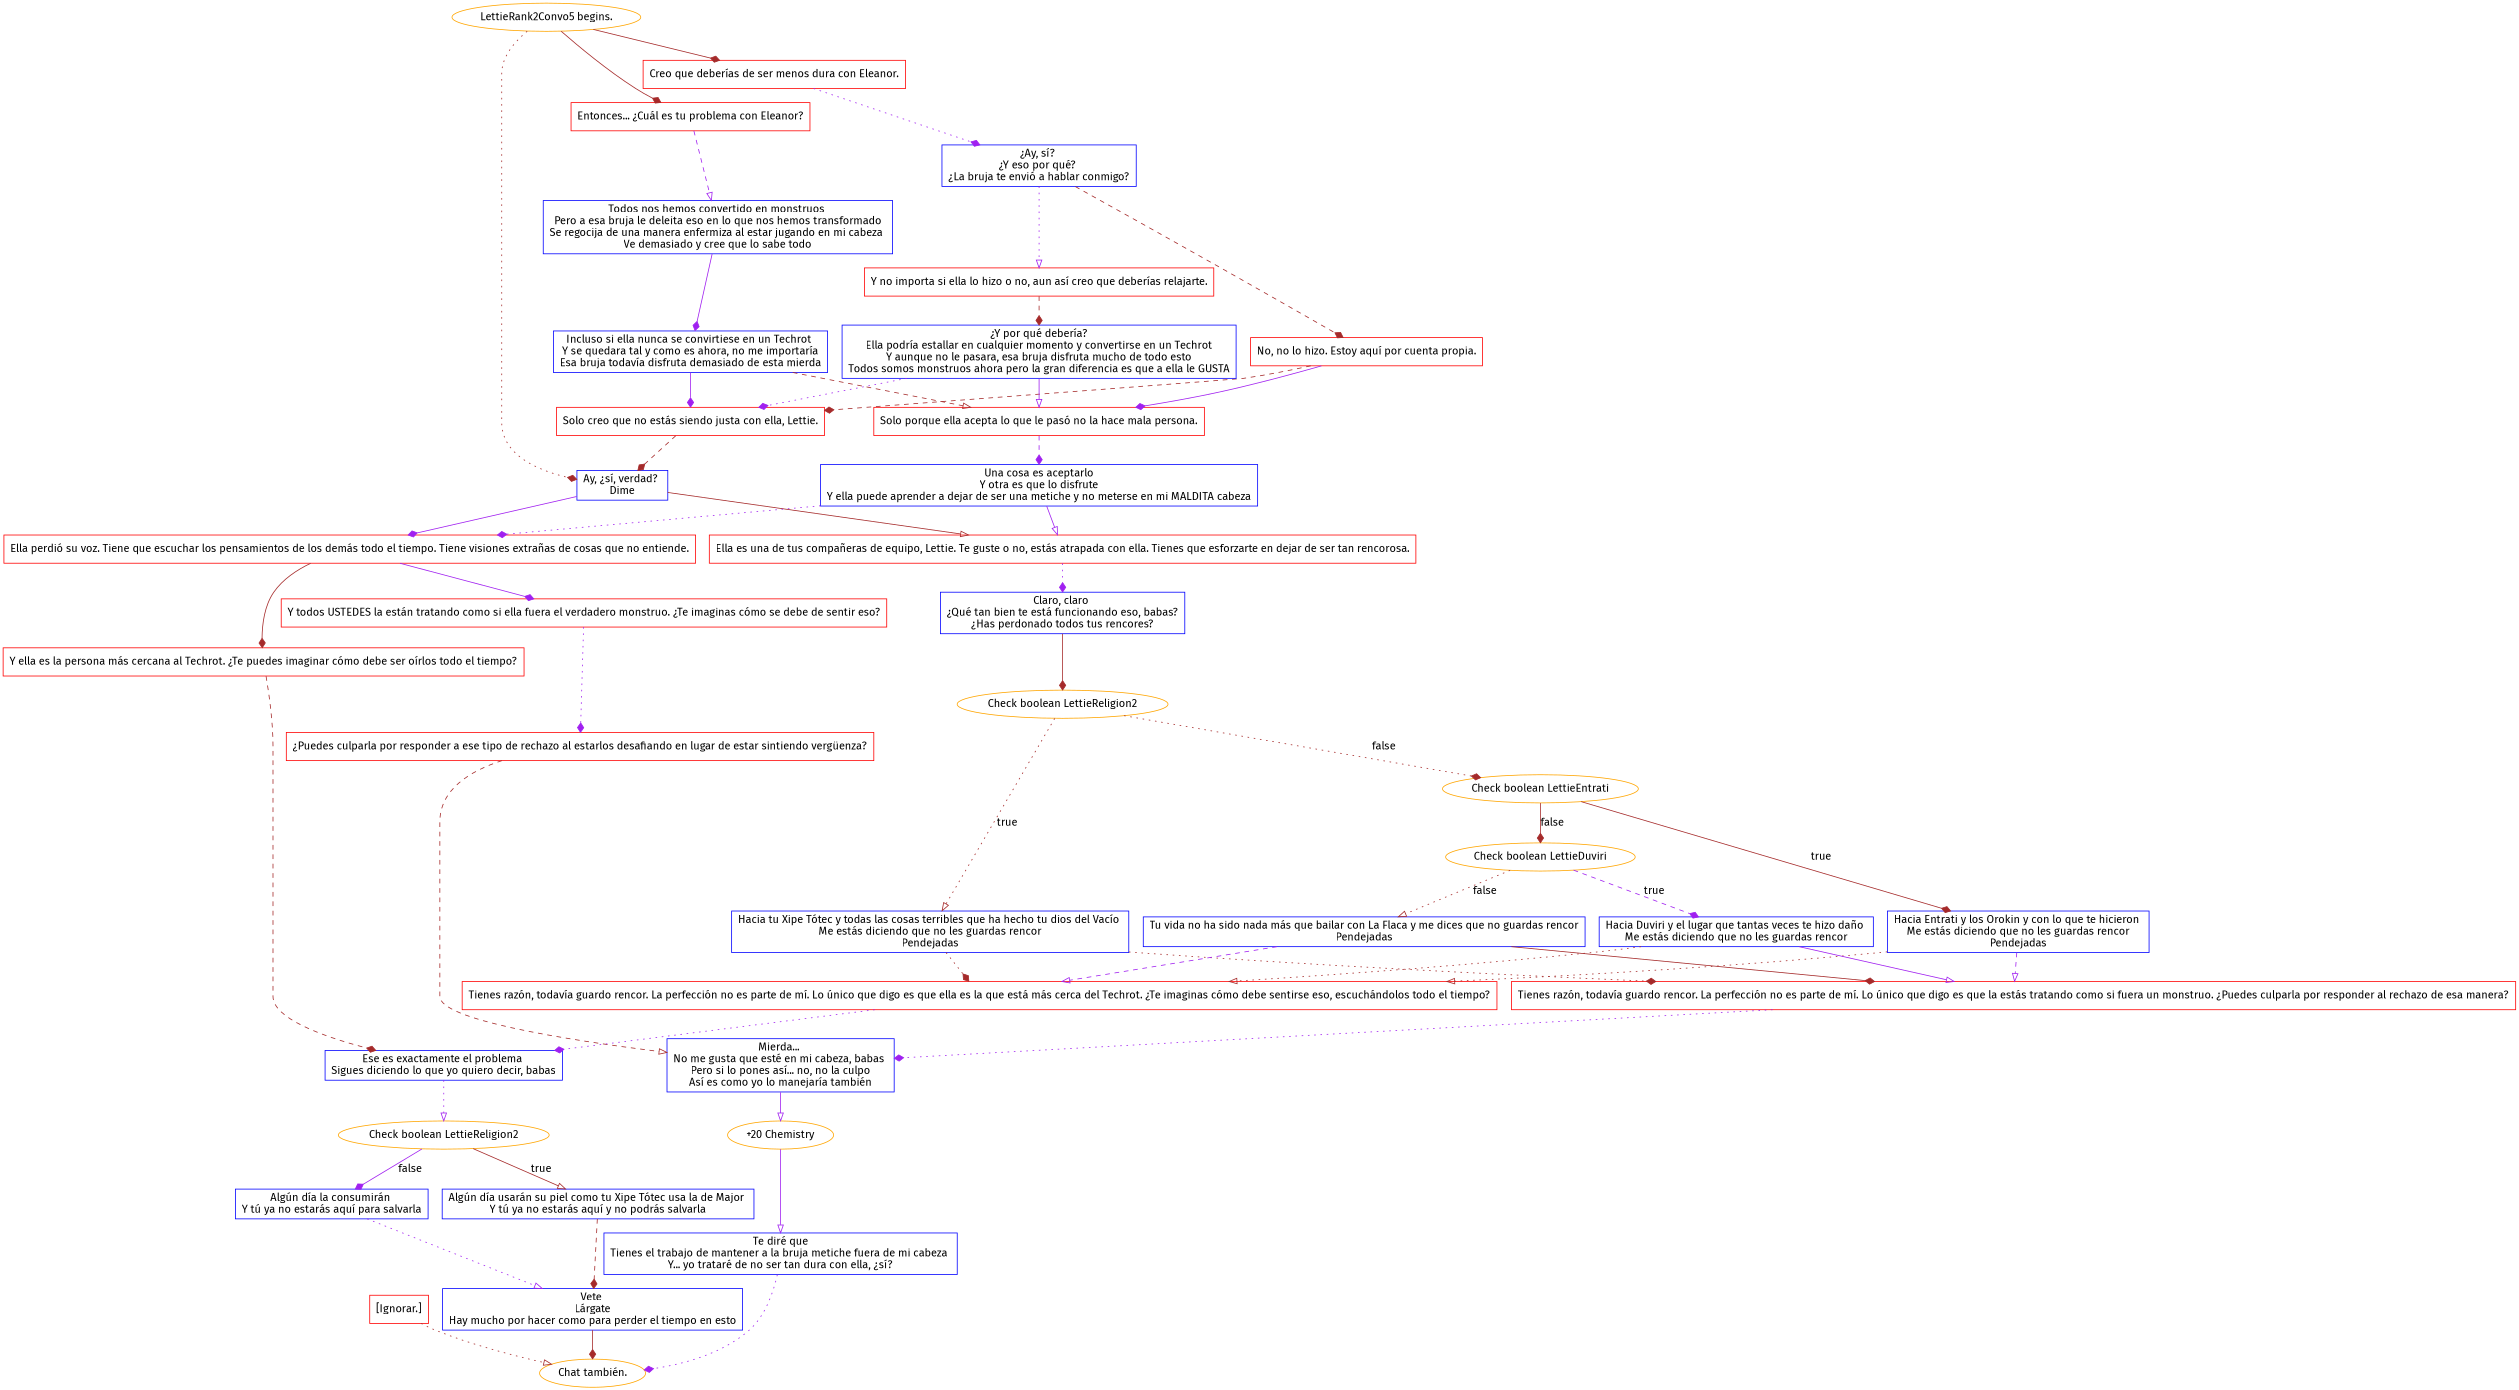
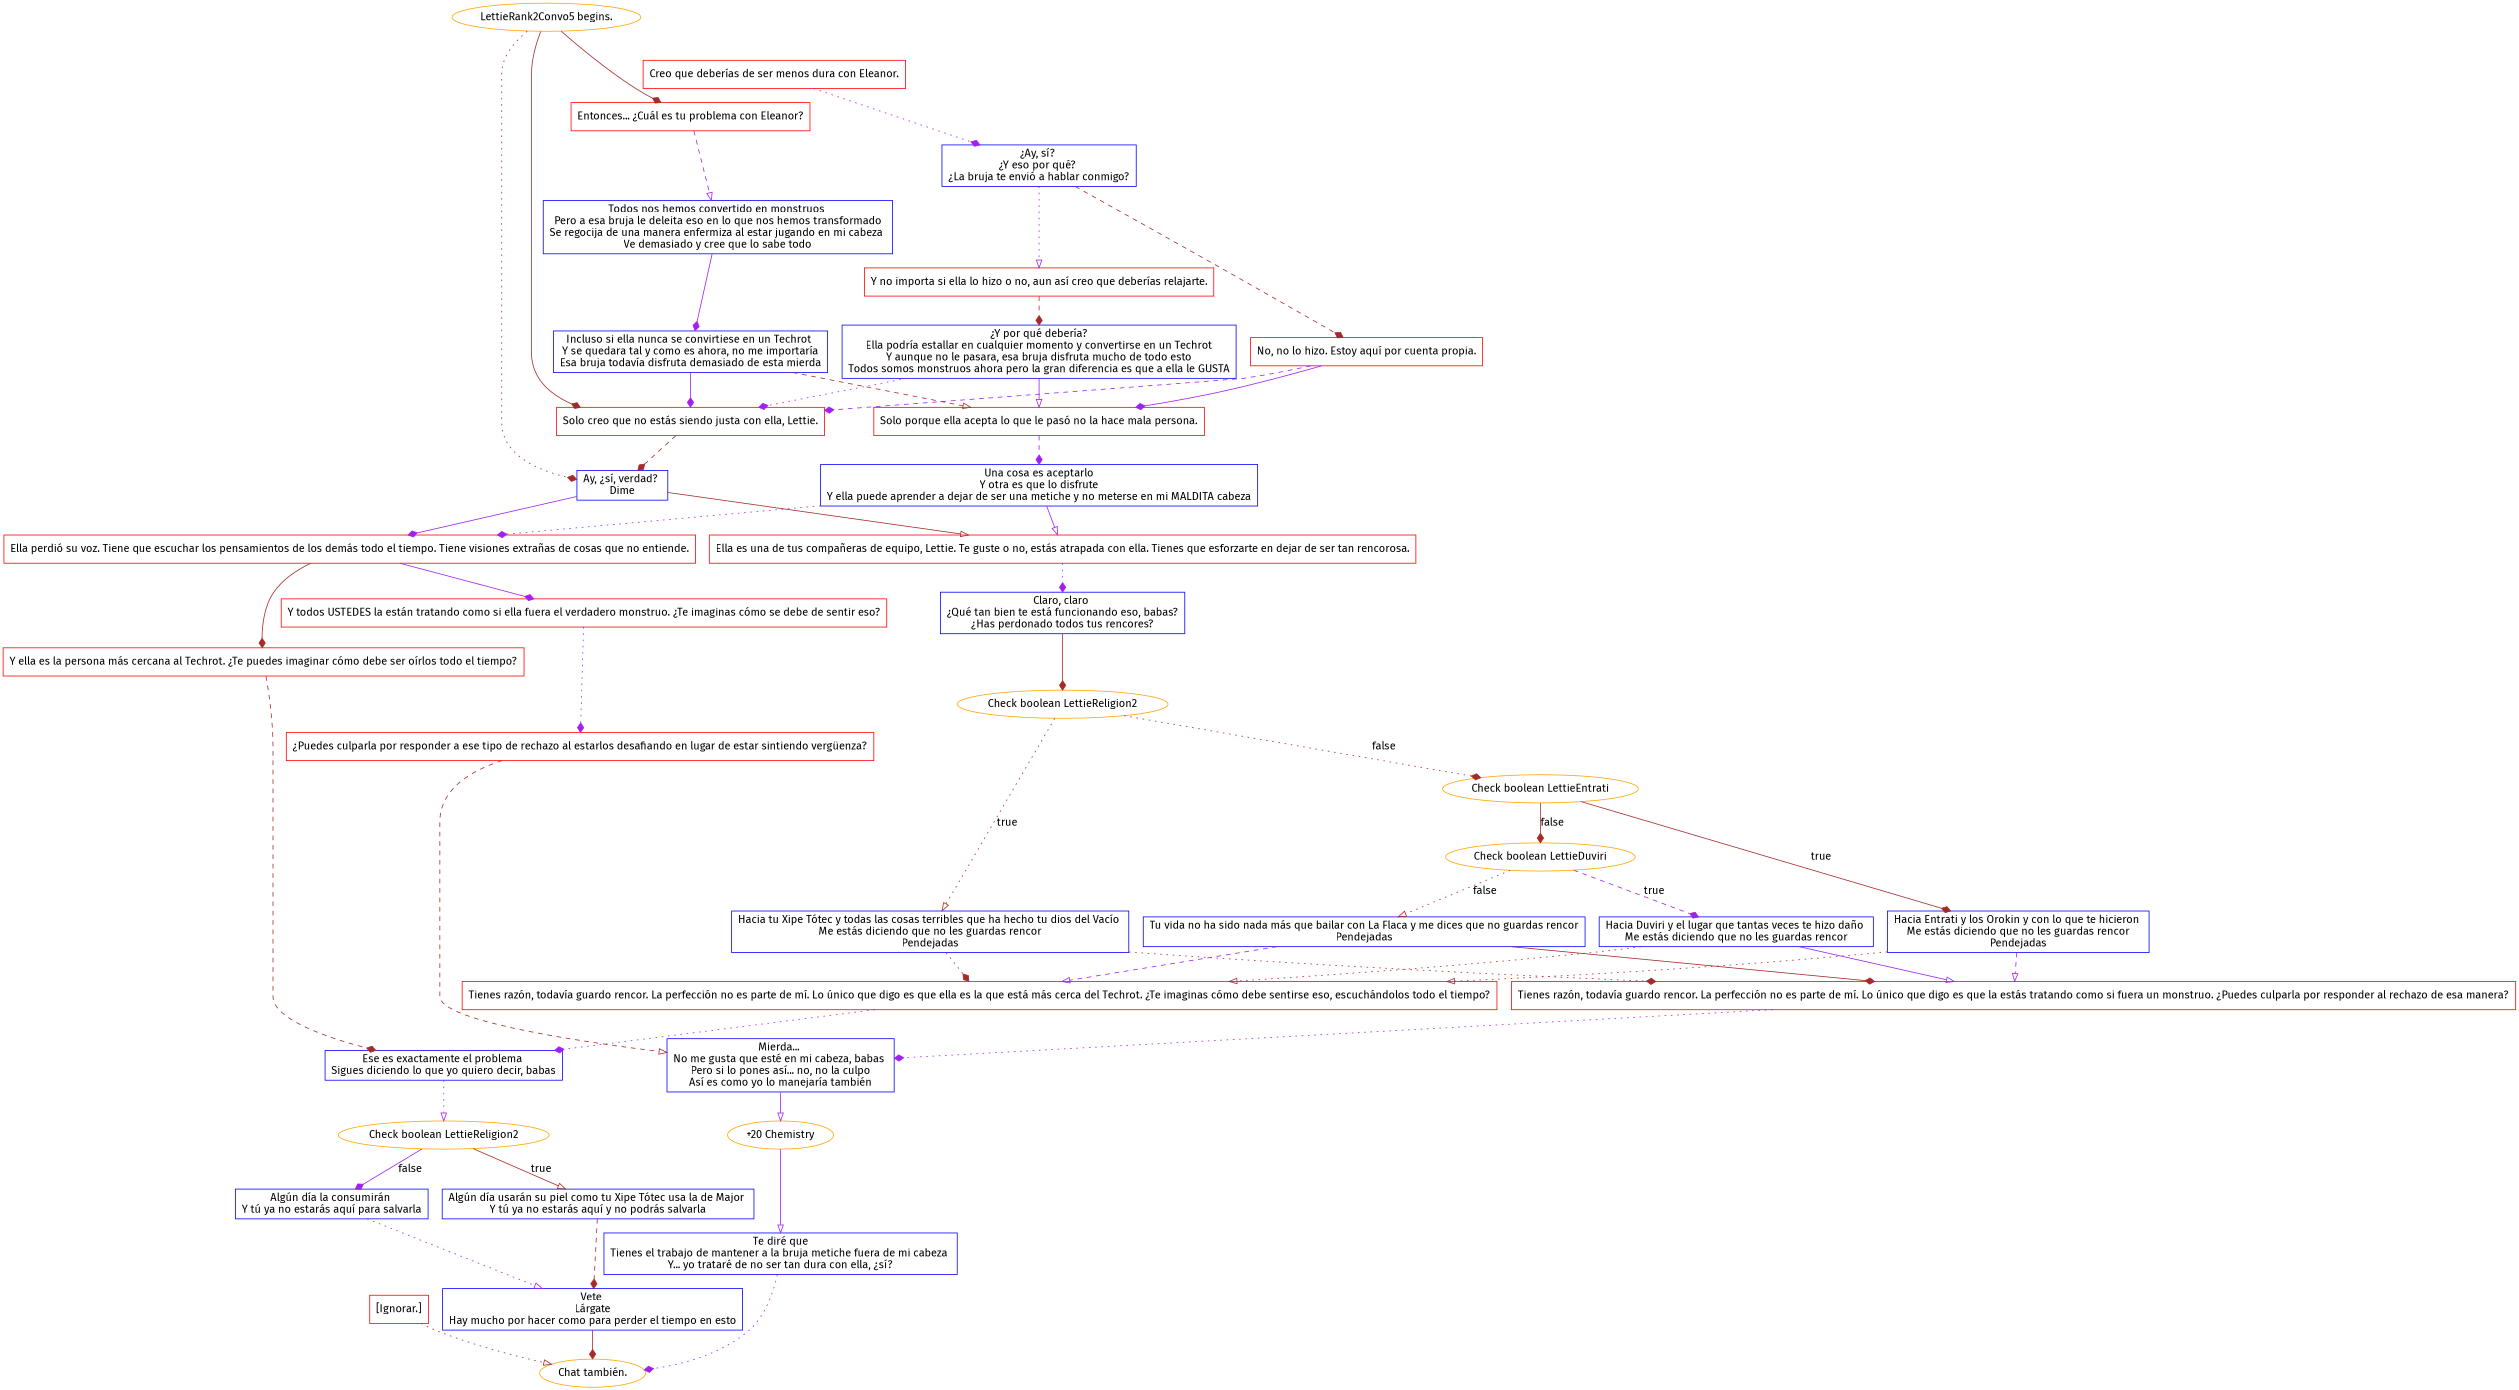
(652, 44) -> (531, 226)
(1073, 392) -> (1073, 392)
